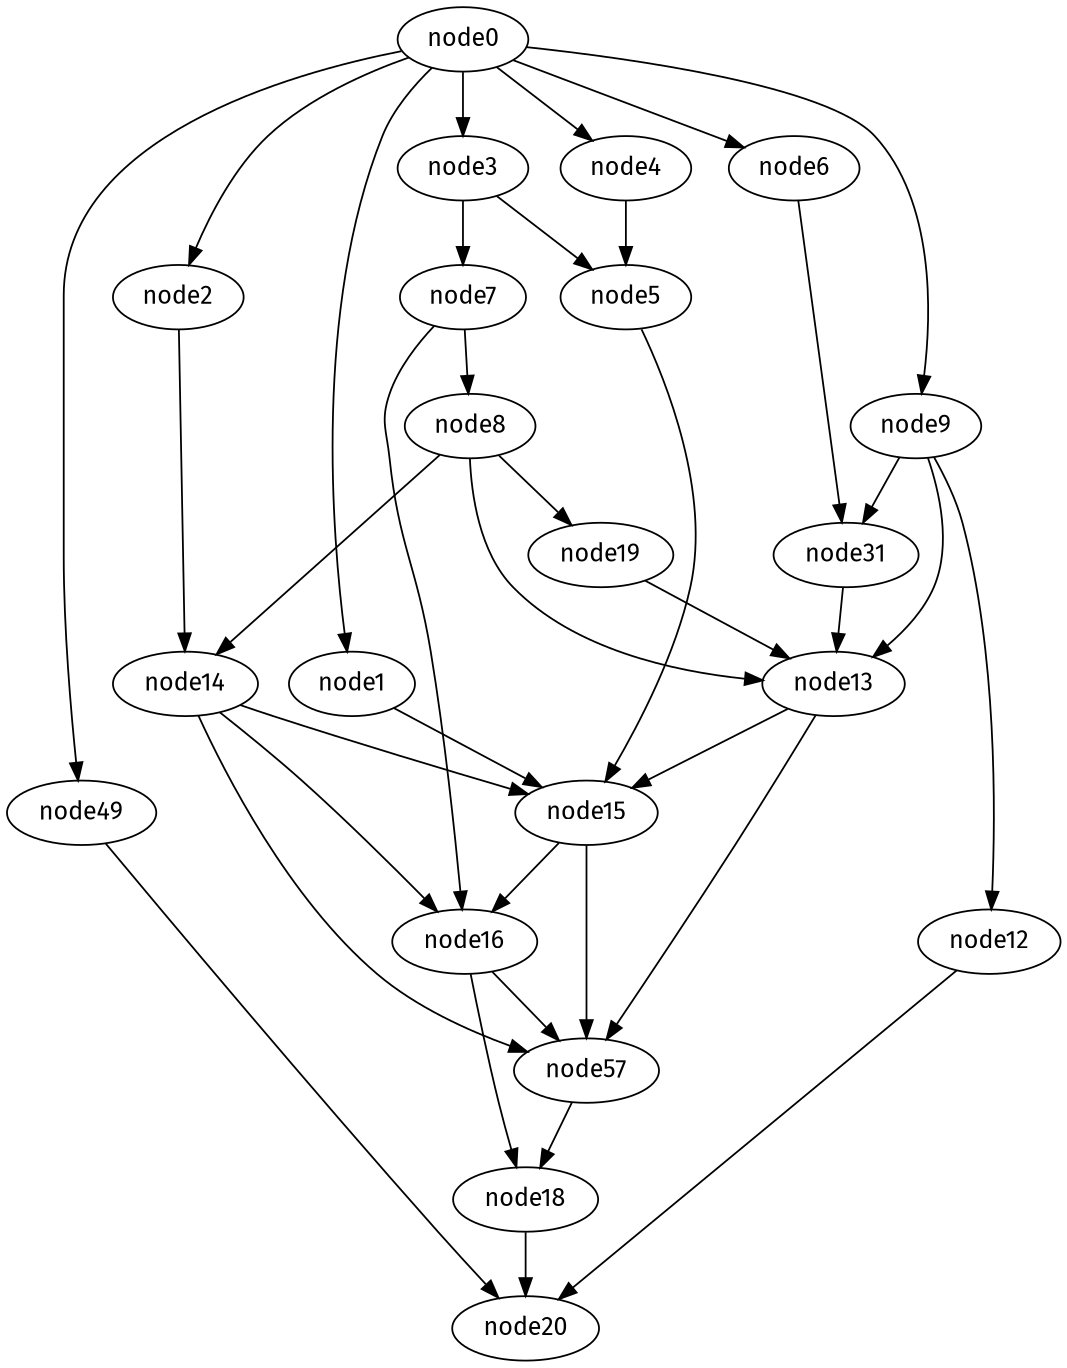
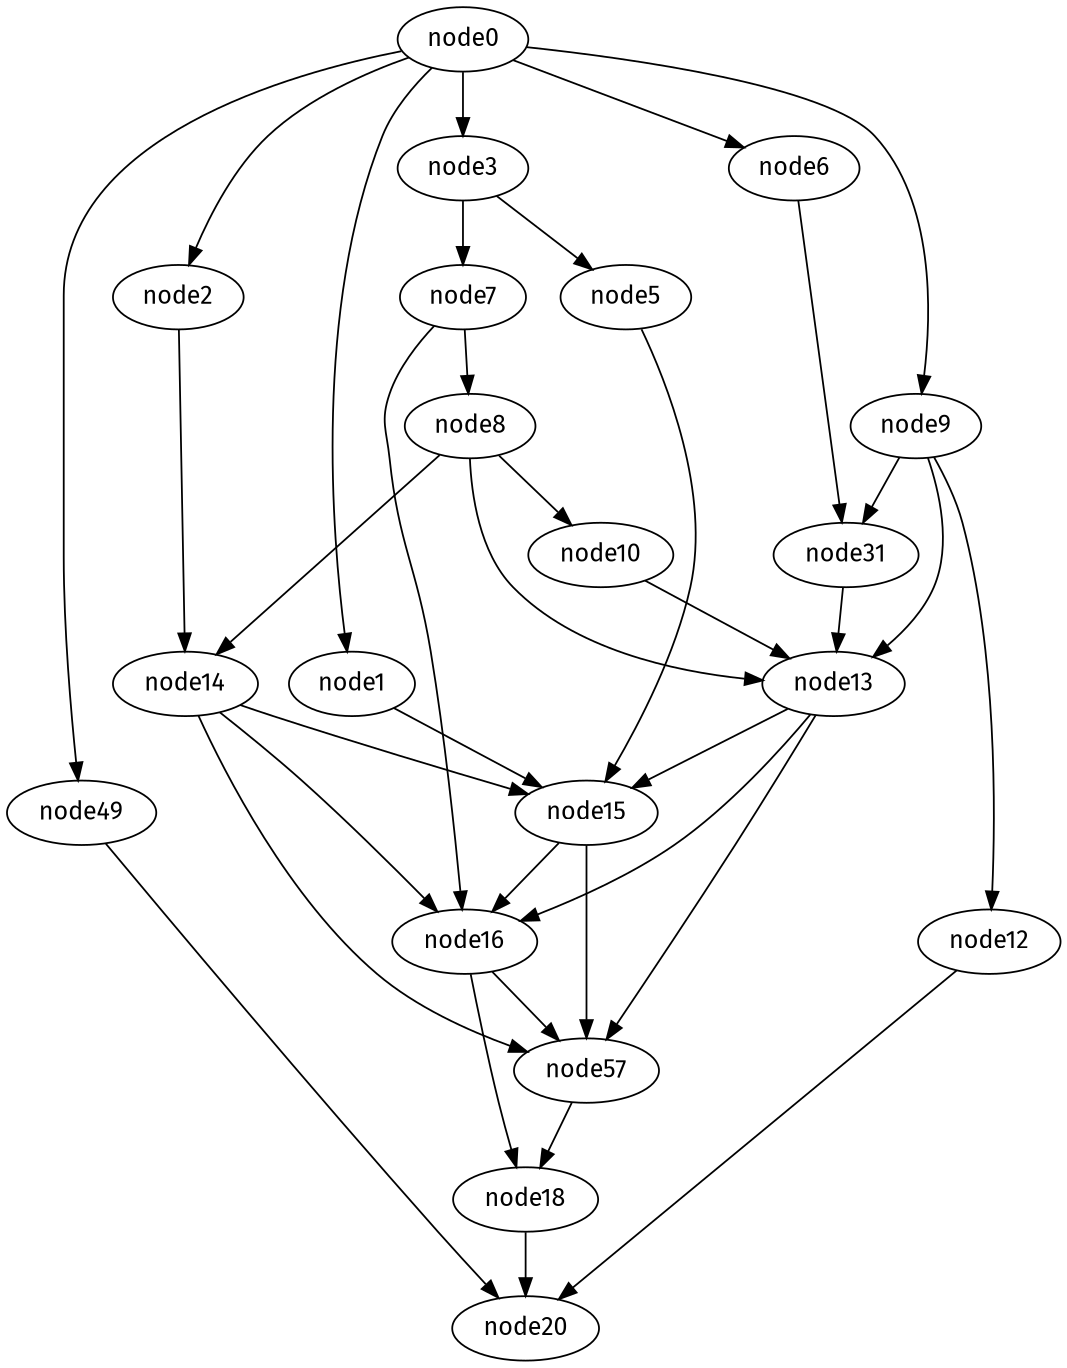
(626, 168) -> none
(601, 555) -> (601, 555)
none -> (688, 834)
